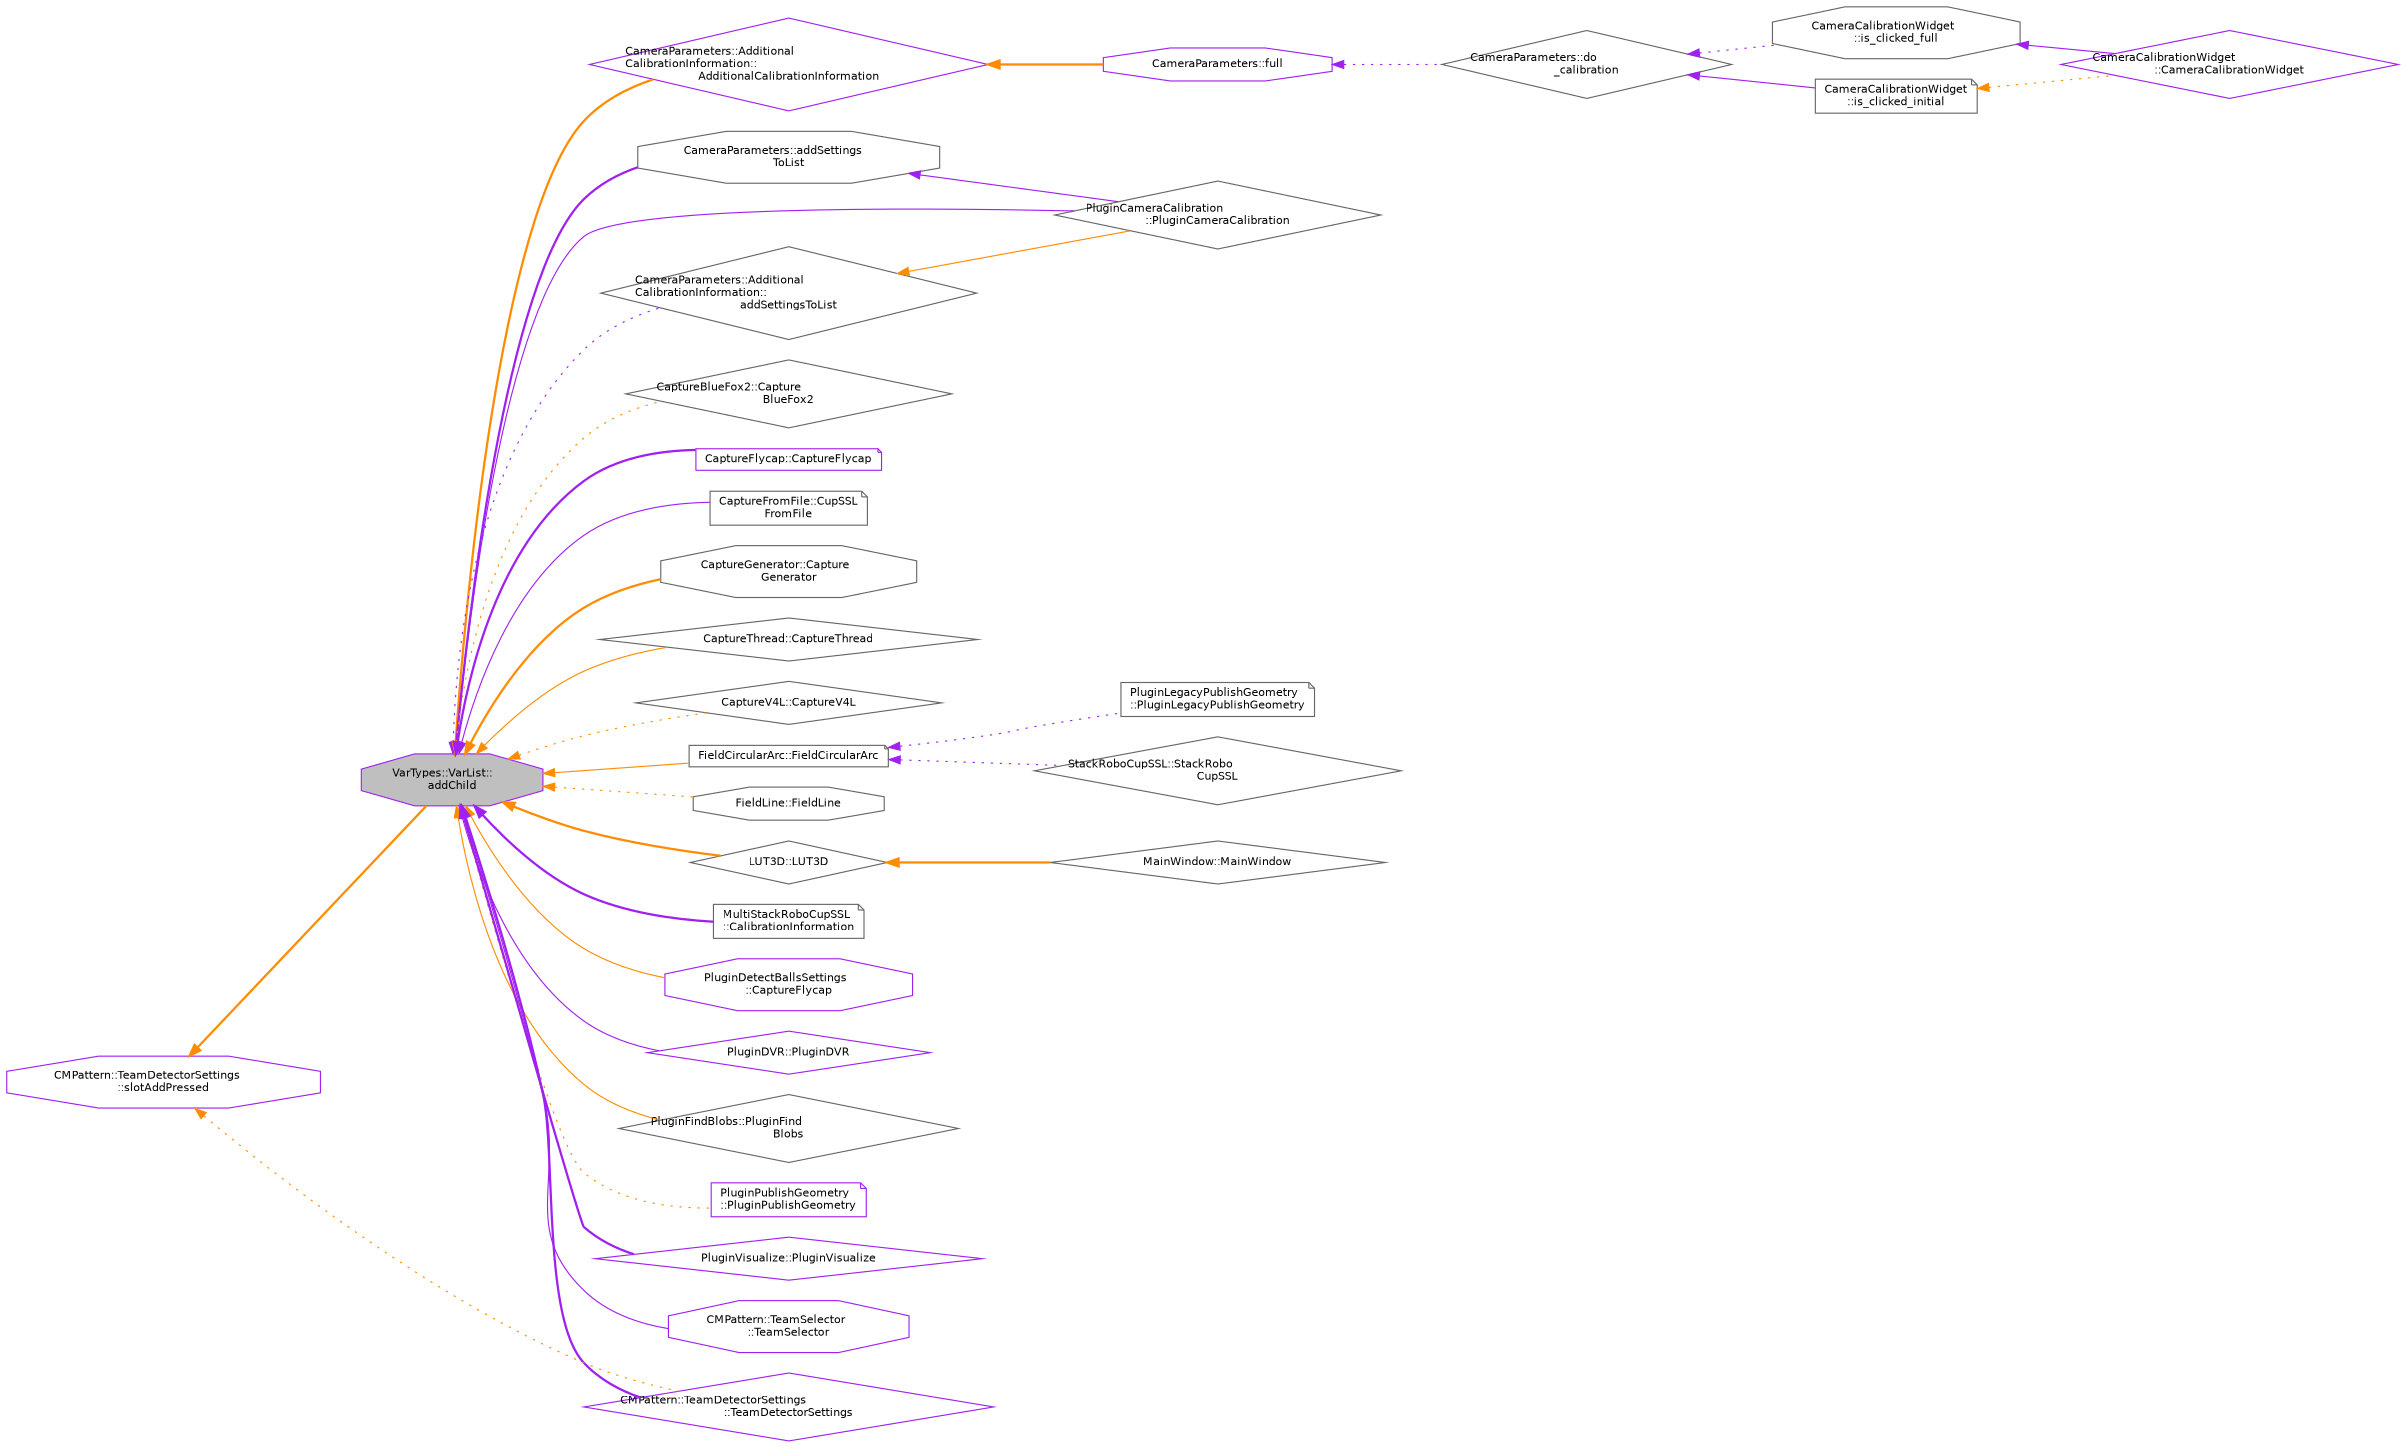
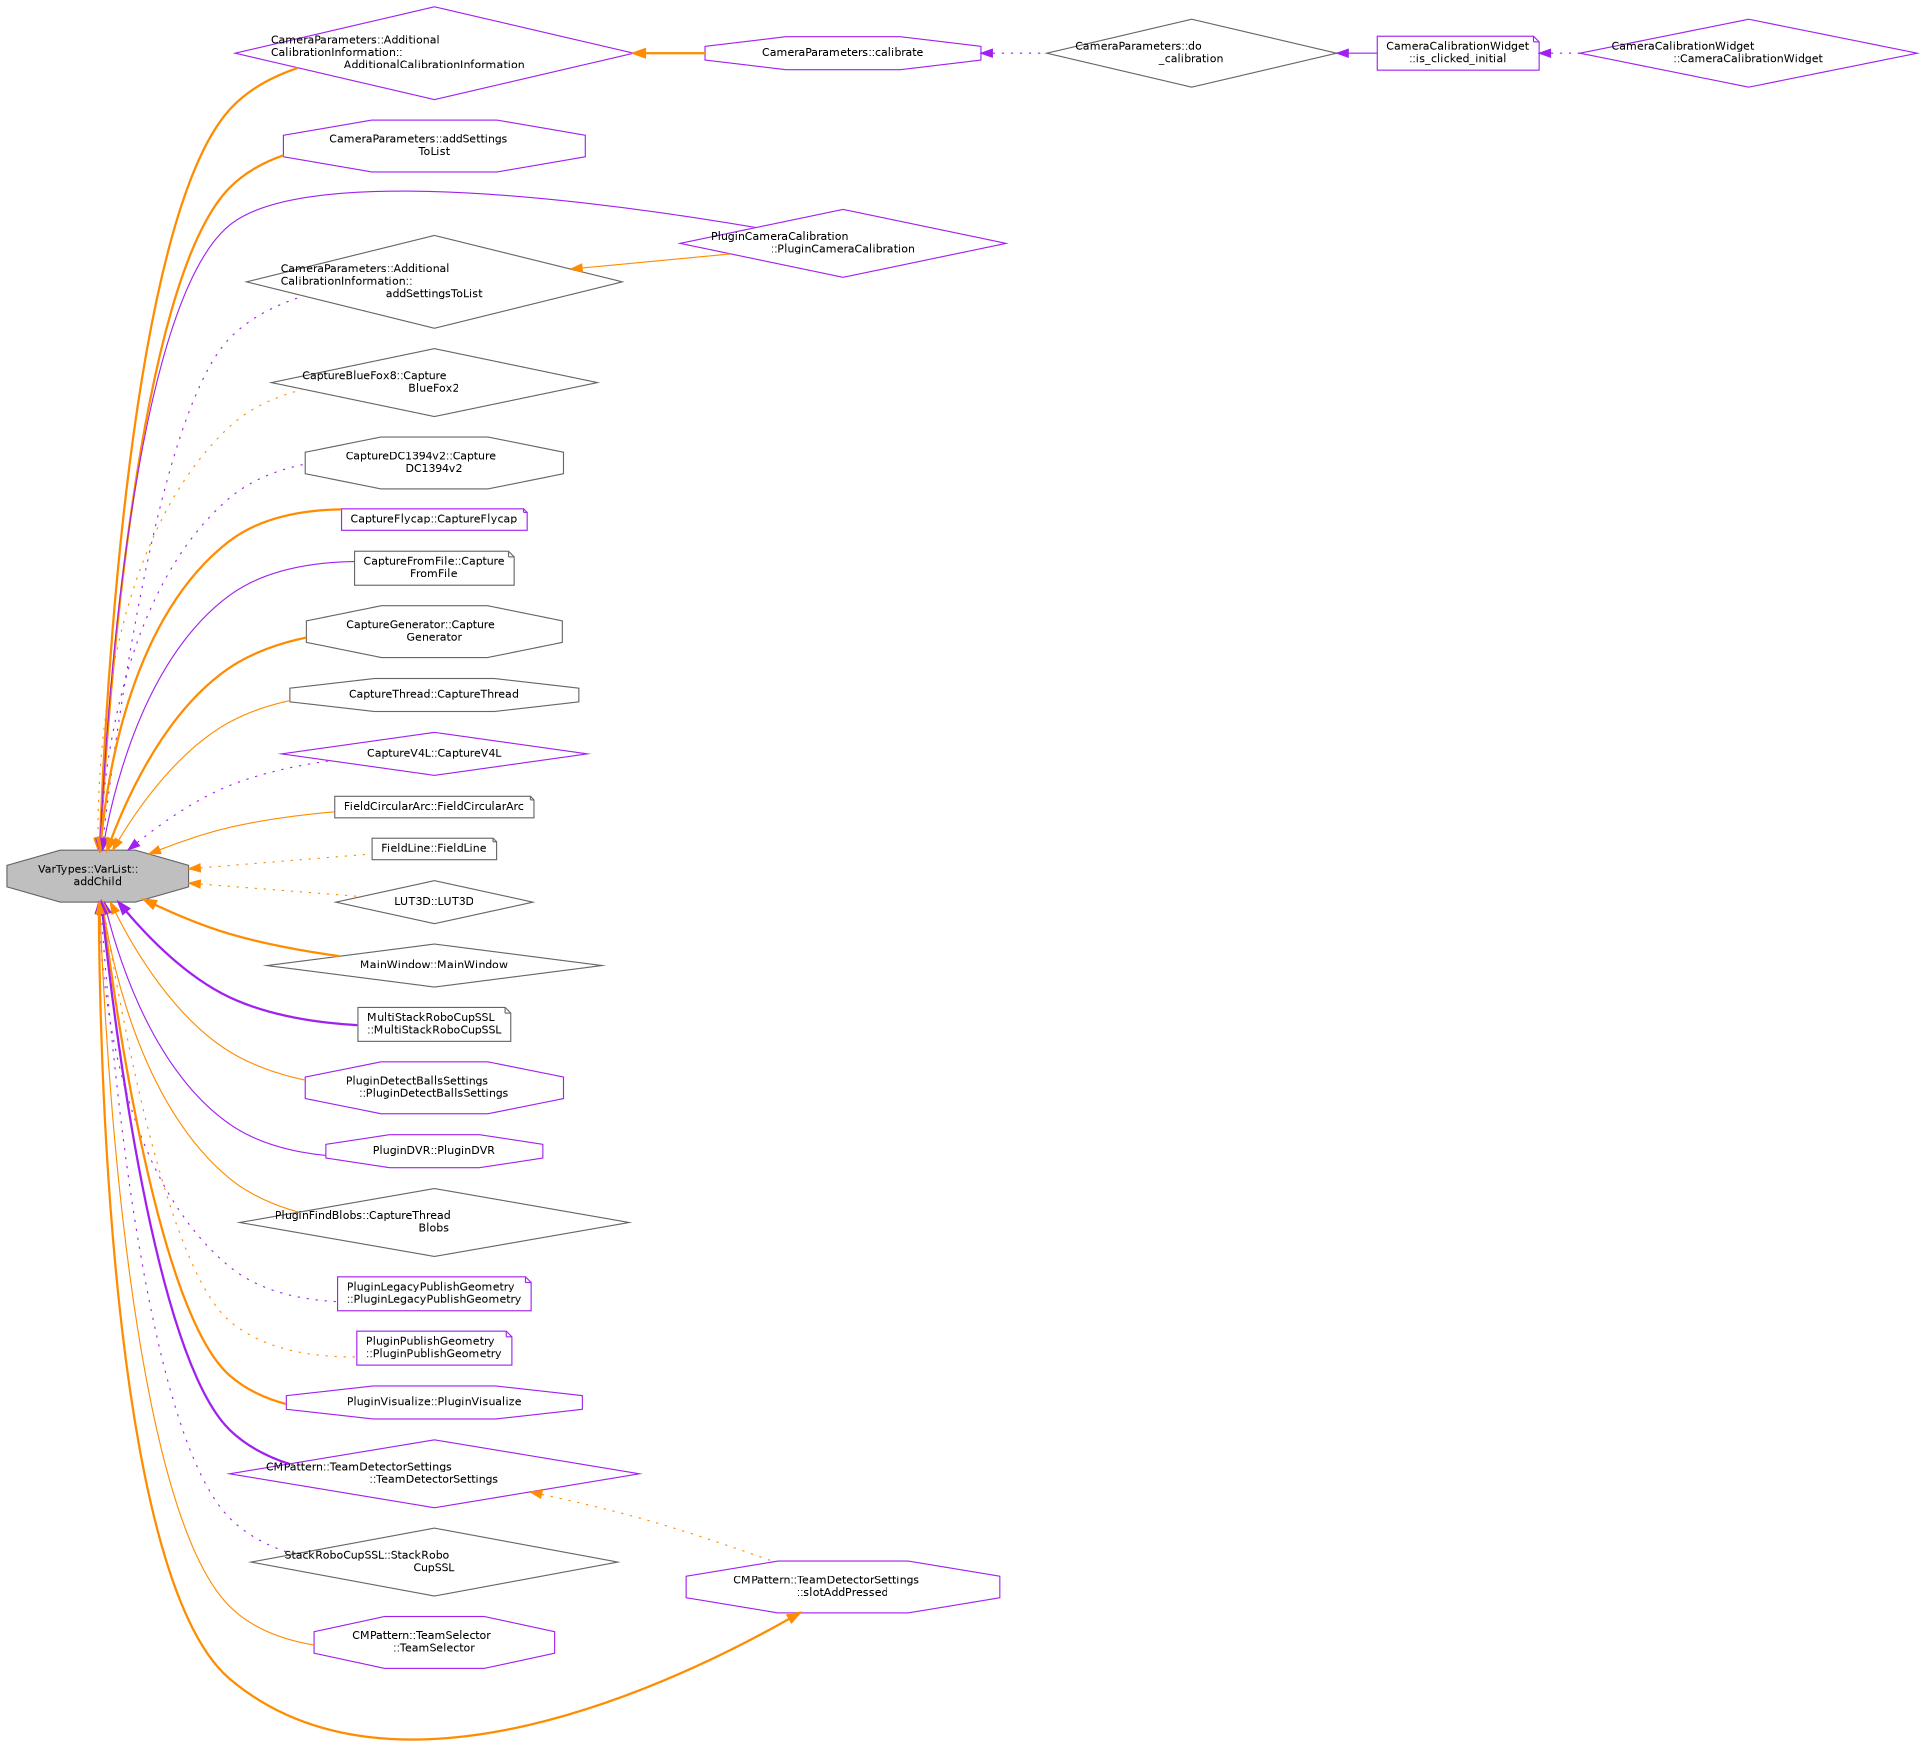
(1896, 33) -> none
(1218, 65) -> (843, 53)
(2052, 81) -> (1565, 53)
(1896, 96) -> (1458, 53)
(789, 157) -> (434, 146)
(1019, 188) -> none
(1218, 215) -> (843, 243)
(530, 311) -> (171, 312)
(789, 394) -> (434, 383)
none -> (434, 463)
(789, 508) -> (434, 568)
(524, 547) -> (162, 623)
(789, 640) -> (434, 695)
(1218, 700) -> (434, 1294)
(789, 703) -> (434, 754)
(612, 729) -> (227, 787)
(1011, 732) -> (182, 1212)
(981, 763) -> (142, 1260)
(452, 780) -> (98, 876)
(789, 804) -> (434, 849)
(615, 838) -> (281, 890)
(974, 863) -> (245, 938)
(789, 921) -> (434, 1024)
(789, 985) -> (434, 1088)
(789, 1053) -> (434, 1151)
(544, 1101) -> (136, 1315)
(789, 1129) -> (434, 1223)
(558, 1143) -> (151, 1183)
(789, 1259) -> (434, 1402)
(427, 1279) -> (659, 1524)
